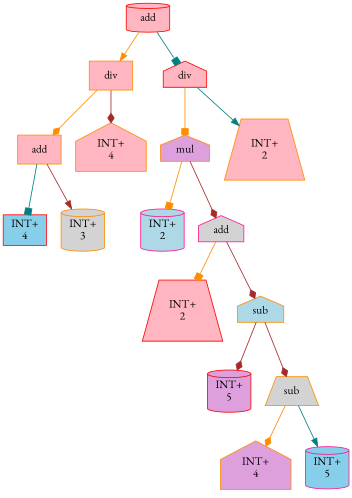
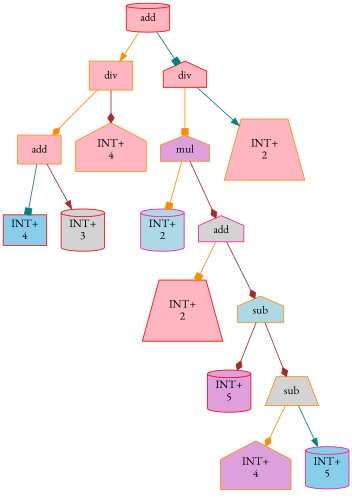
(83, 230) -> (83, 230)
